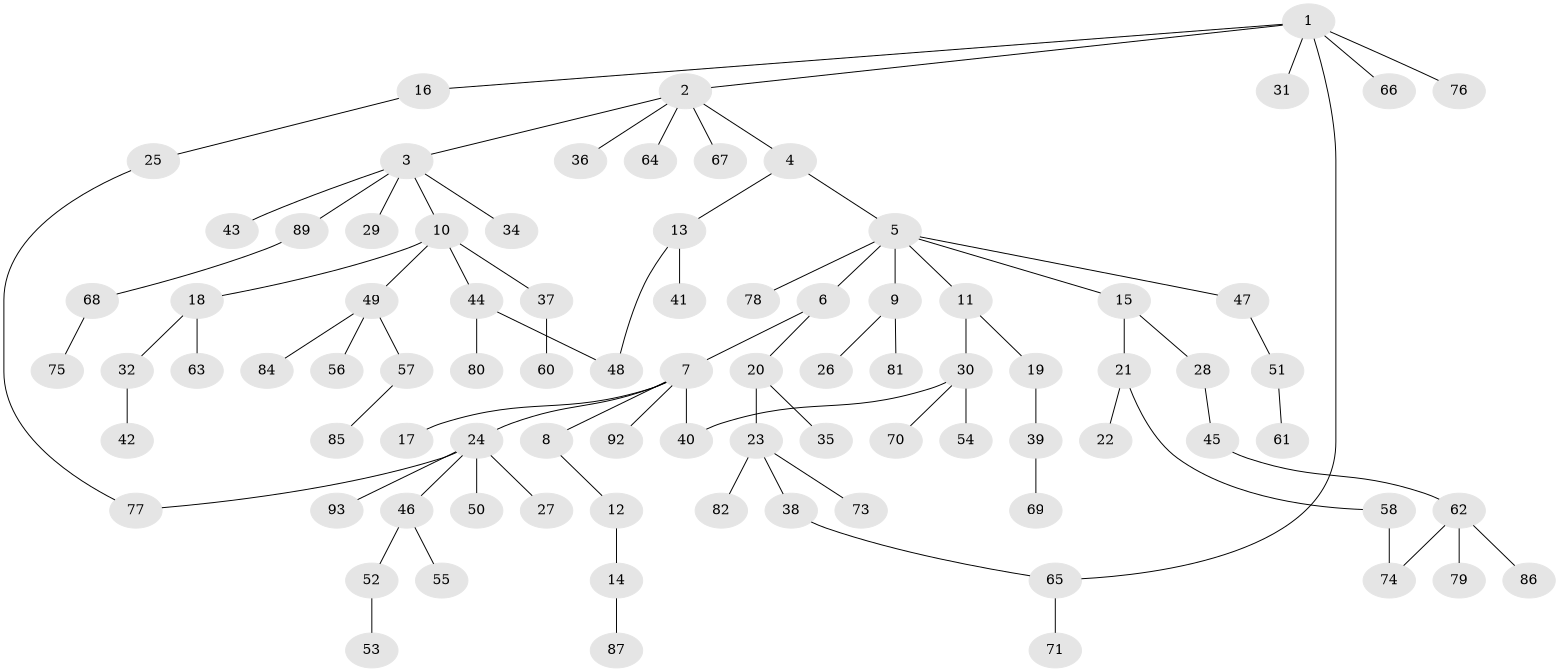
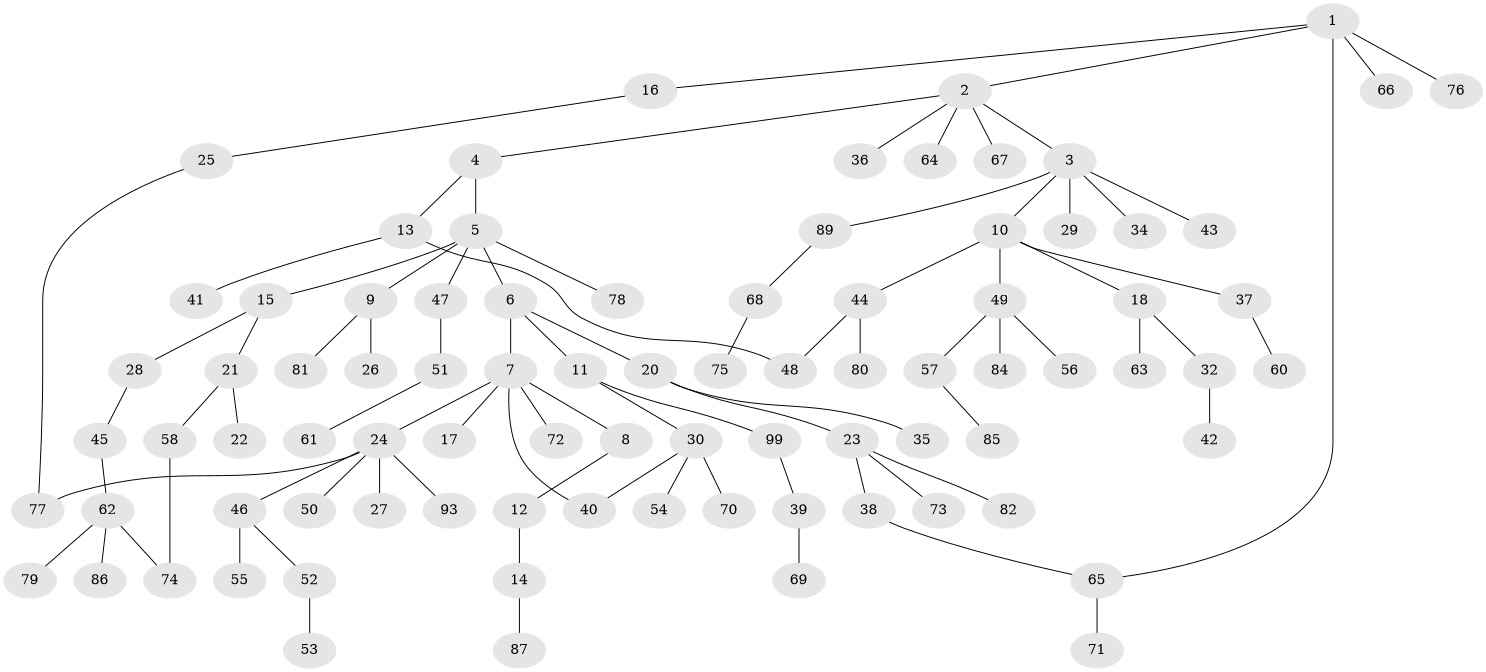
(1282, 91) -> none
(931, 266) -> (545, 336)
(1036, 371) -> (775, 441)
(616, 441) -> (556, 441)
